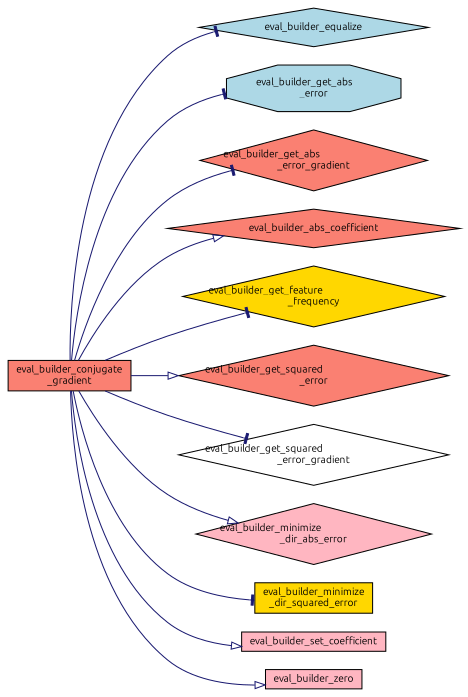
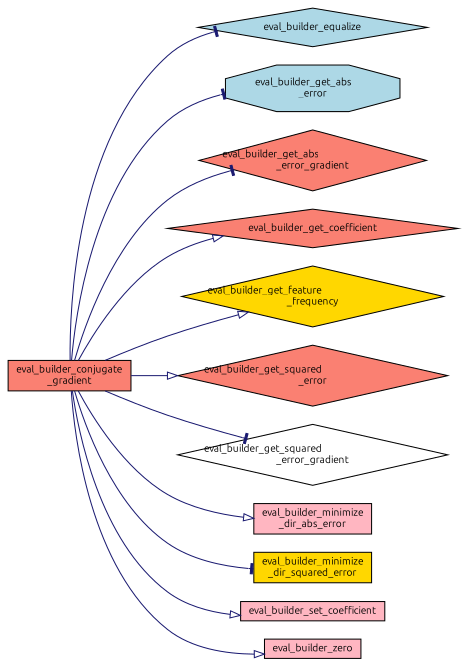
(314, 228) -> (313, 228)
(174, 334) -> (171, 335)
(314, 534) -> (313, 519)
